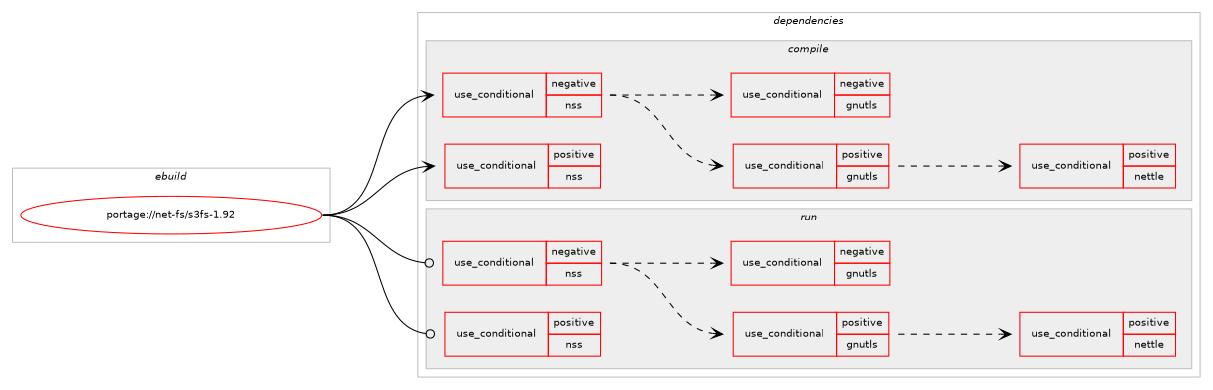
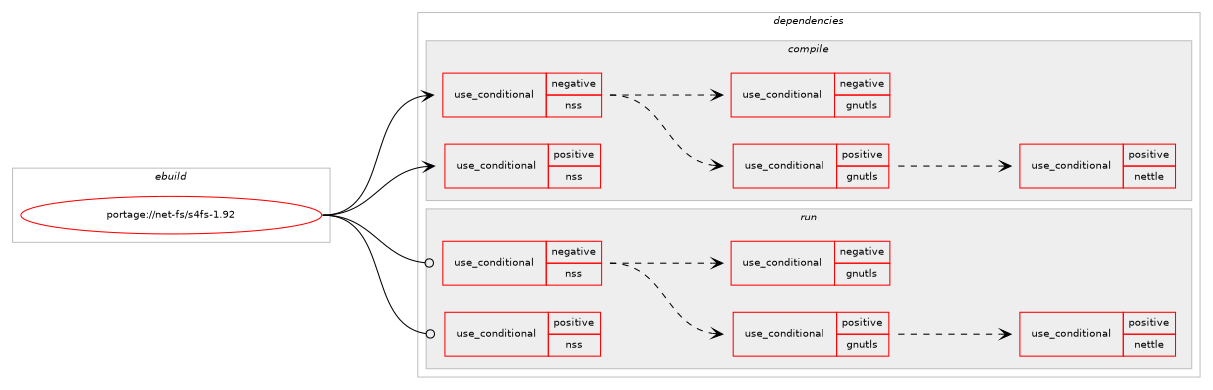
(171, 215) -> (171, 215)
